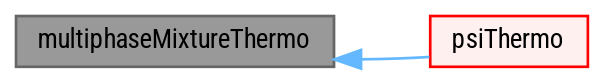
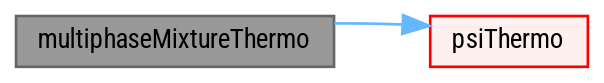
(395, 59) -> (368, 24)
